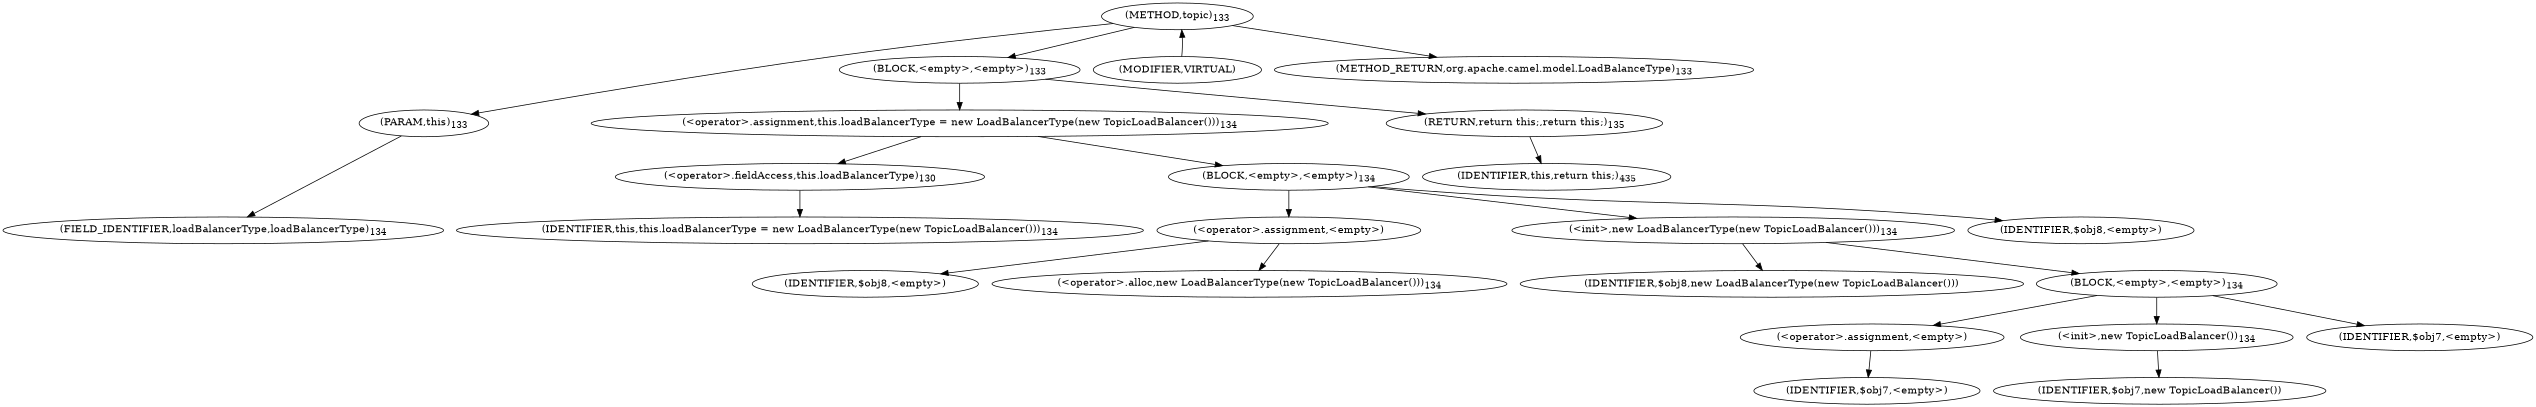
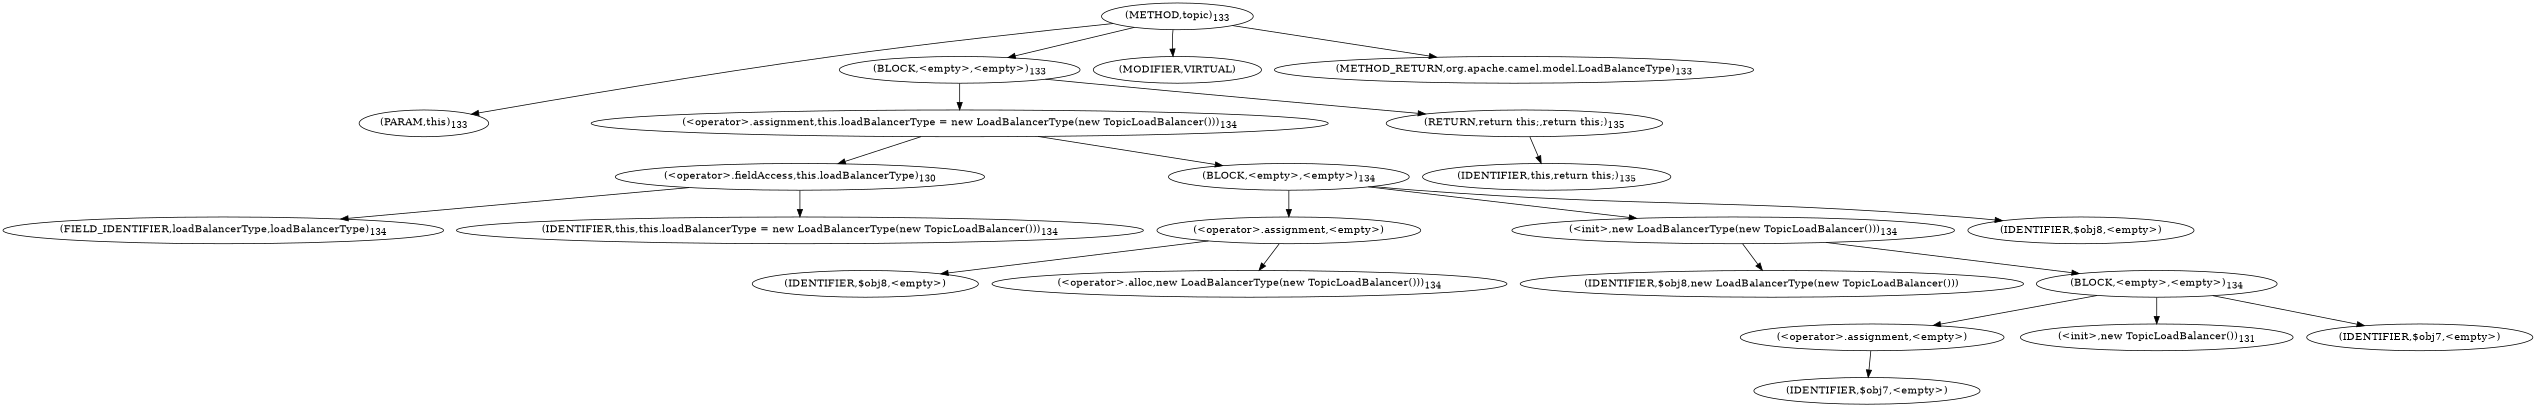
(1182, 47) -> (1172, 39)
(328, 175) -> (519, 203)
(1628, 176) -> (1628, 176)
(2247, 336) -> (2247, 336)
(2160, 391) -> none
